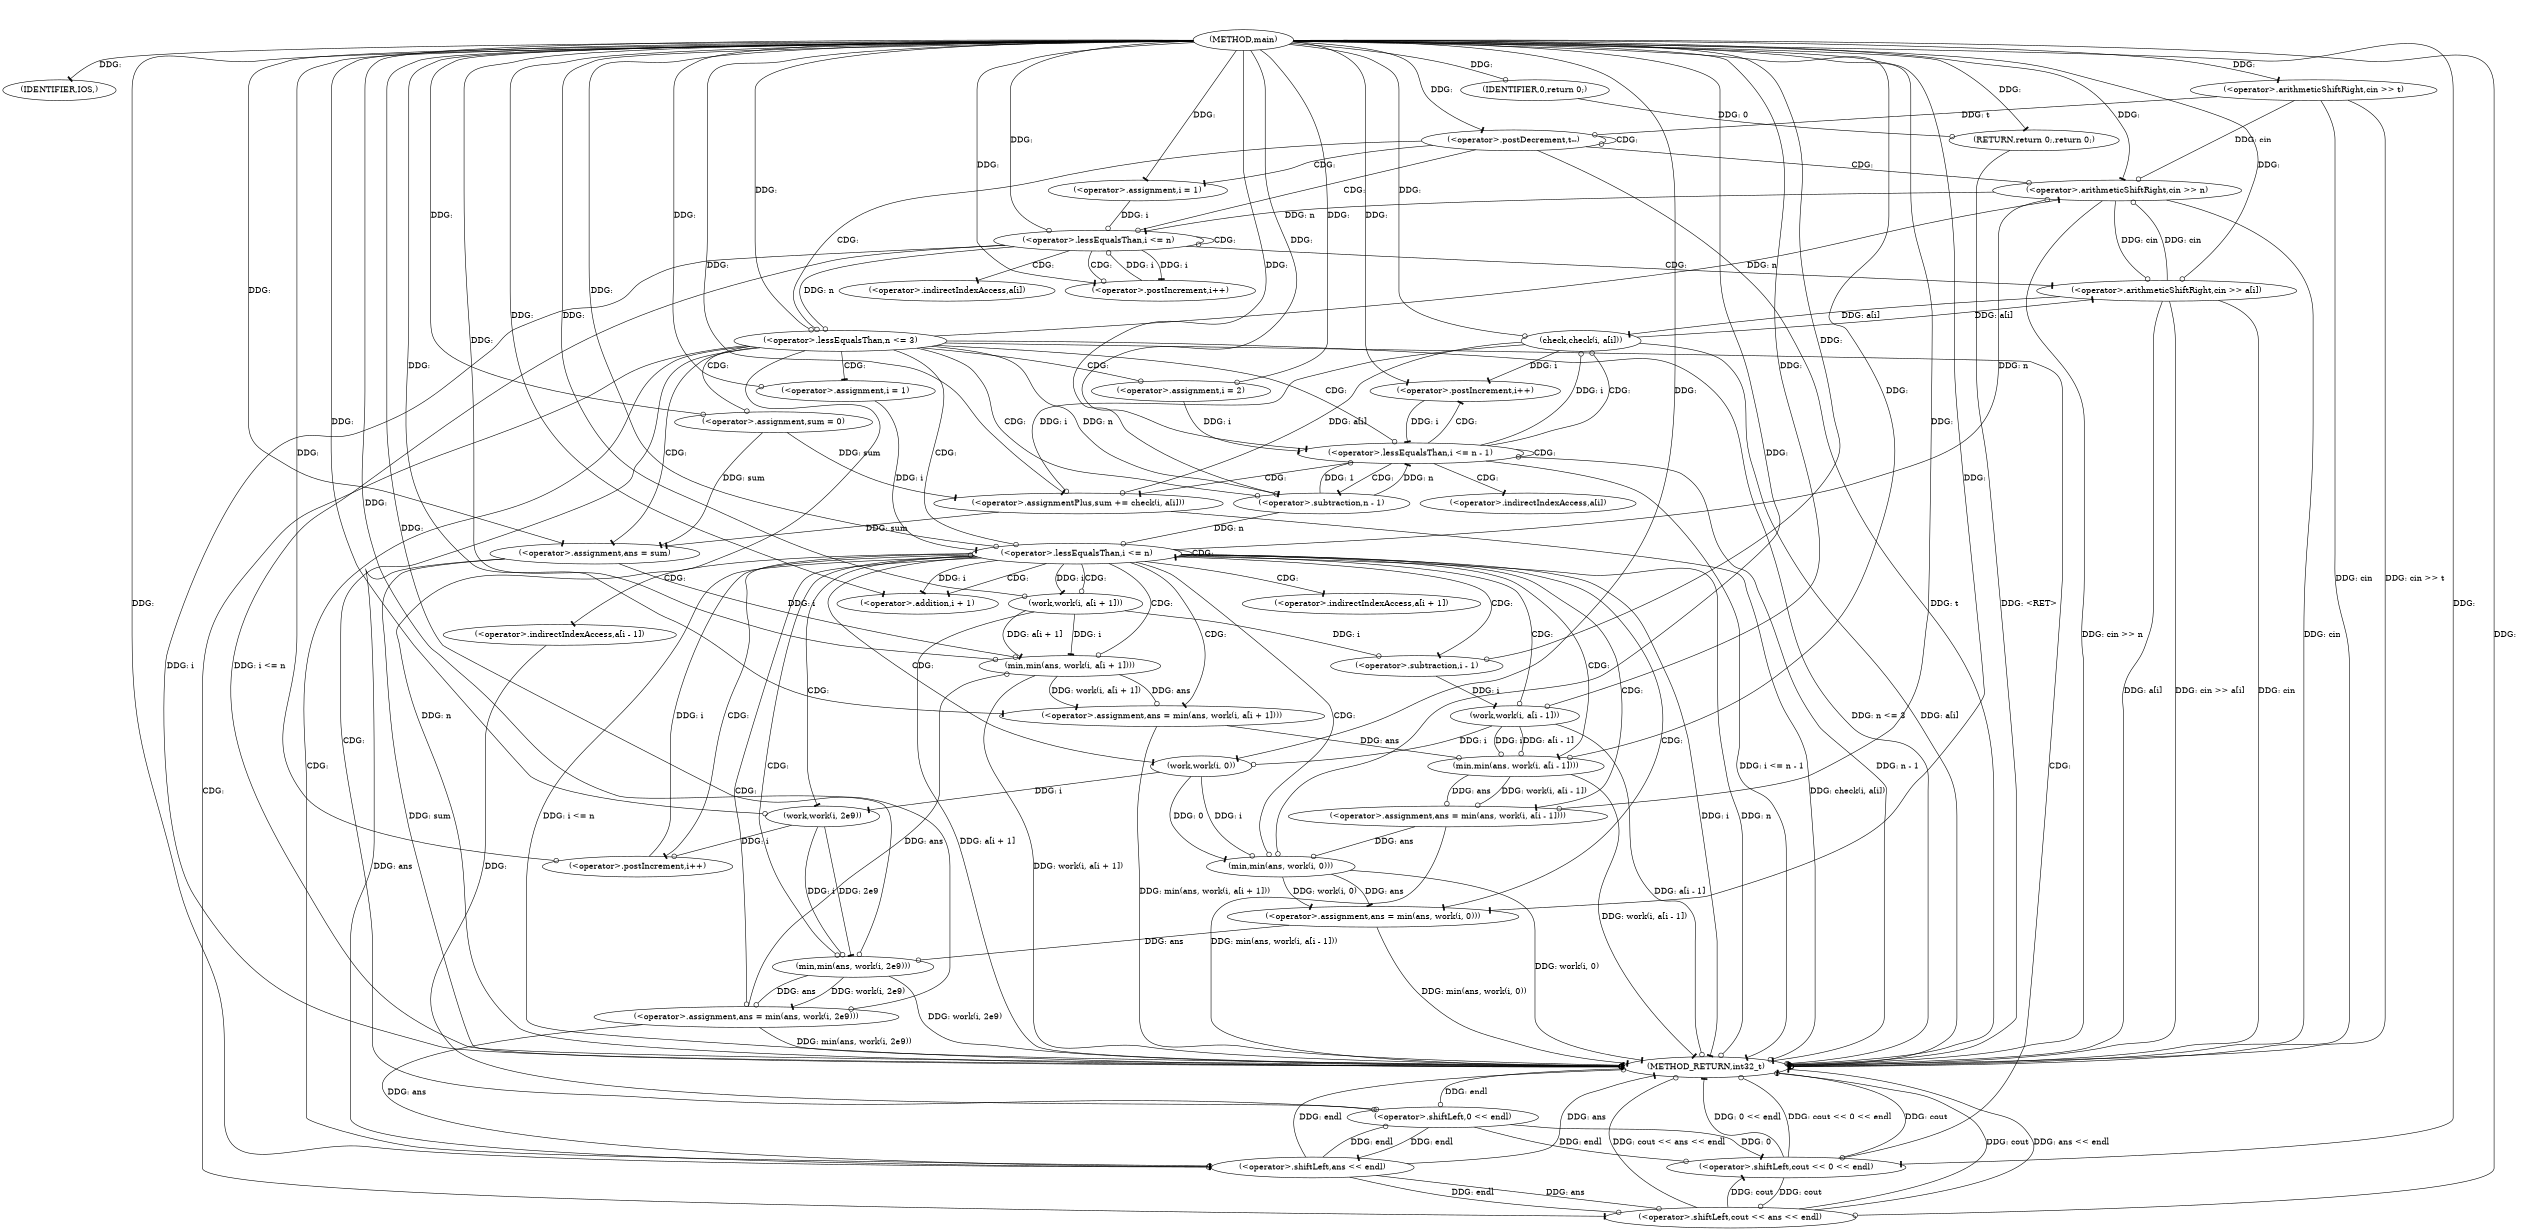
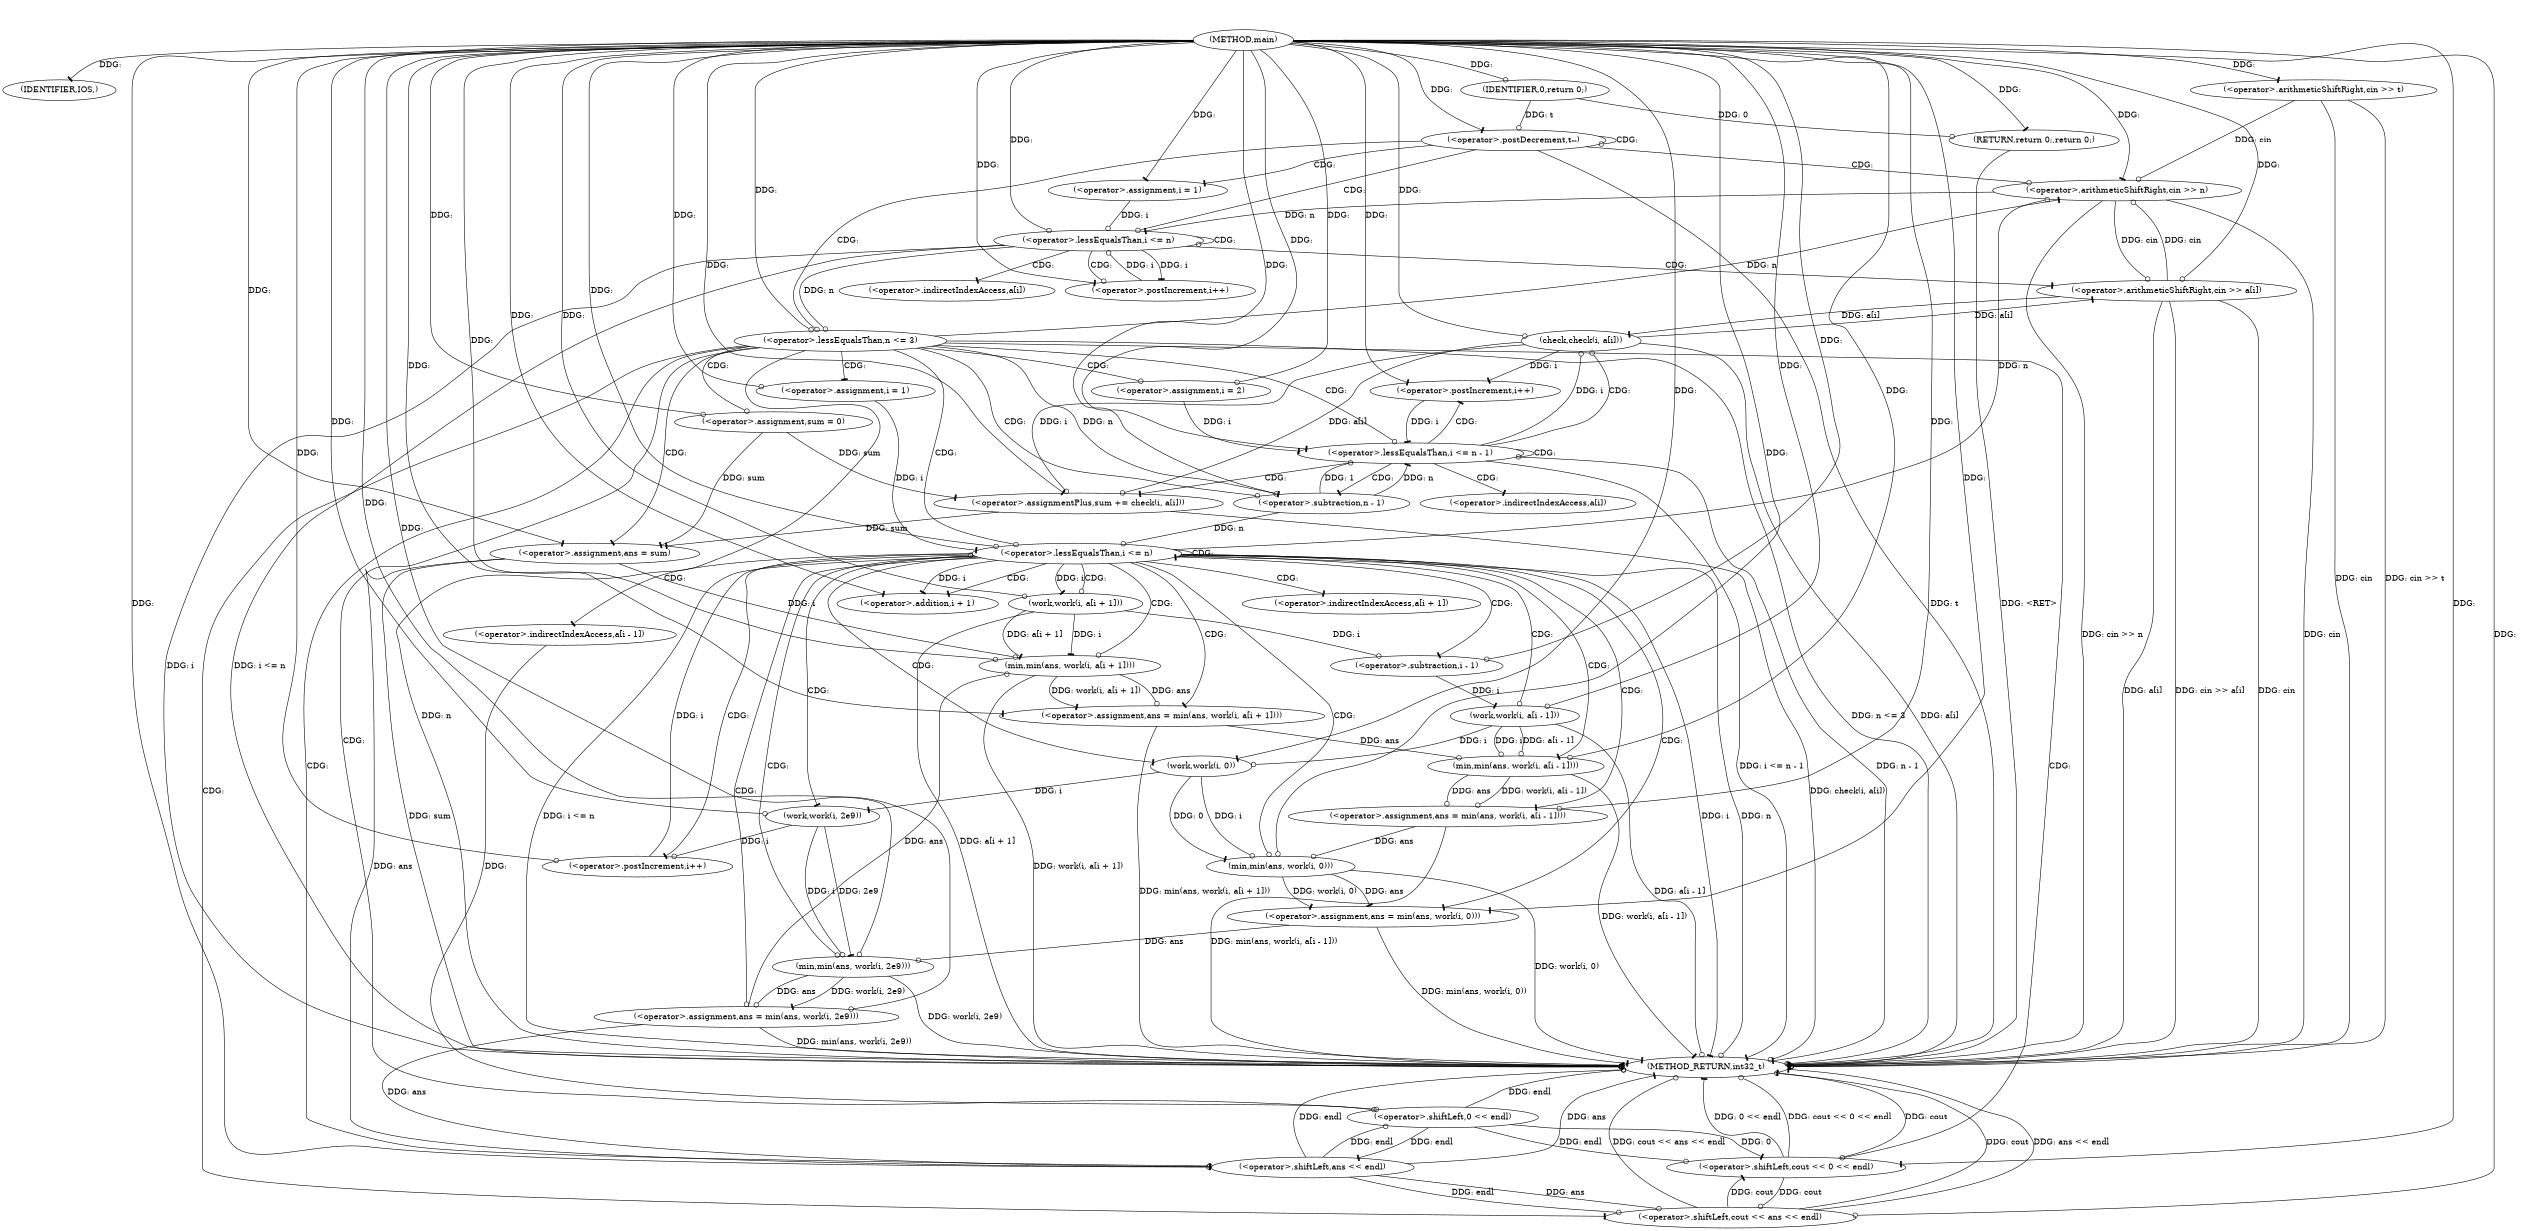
(1907, 116) -> (1525, 113)
(1526, 1073) -> (1541, 1080)
